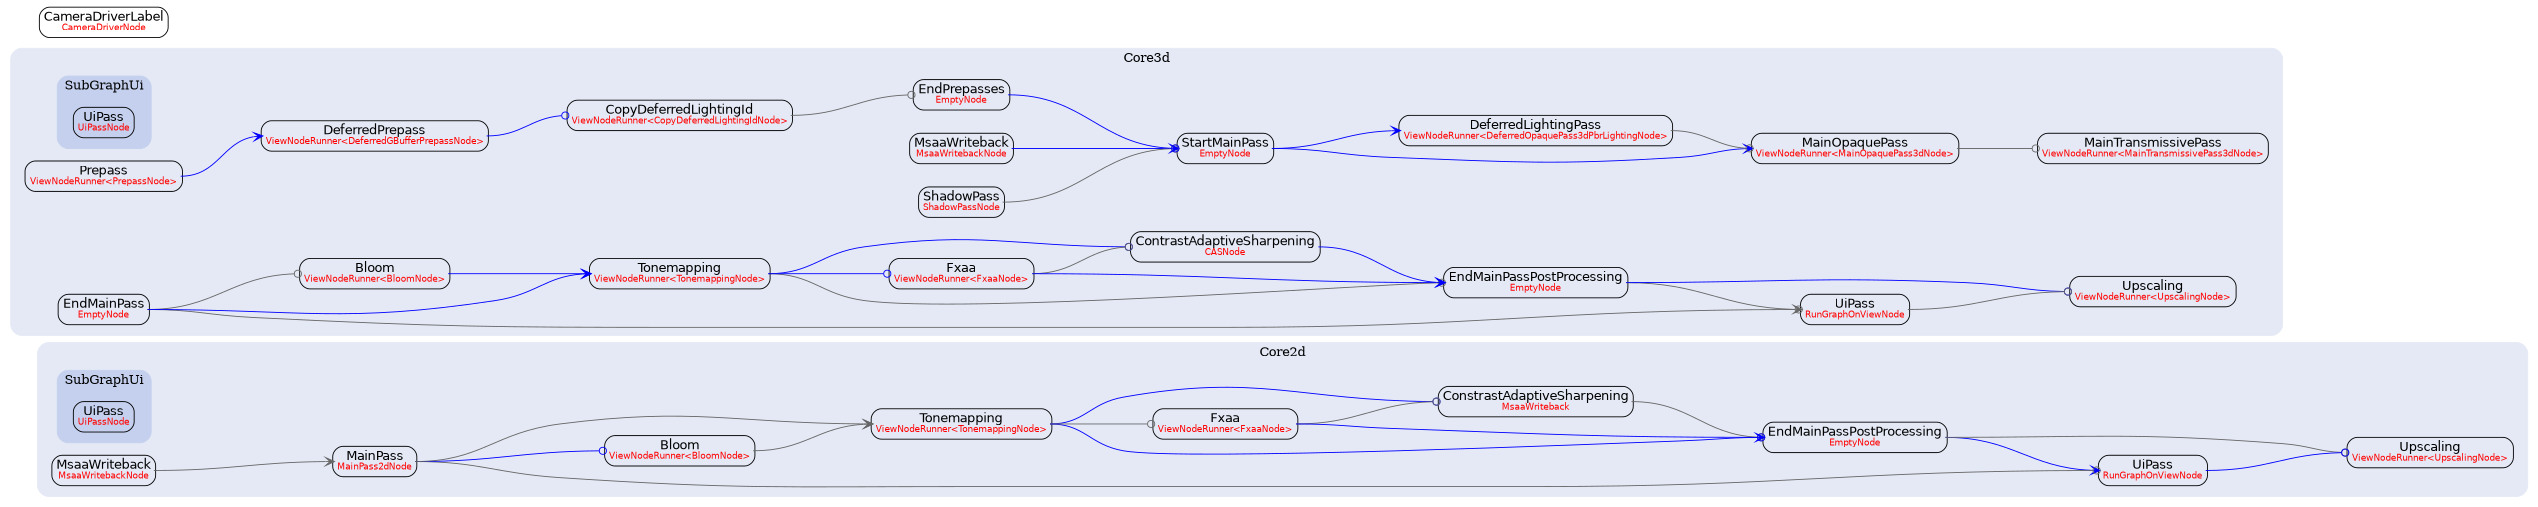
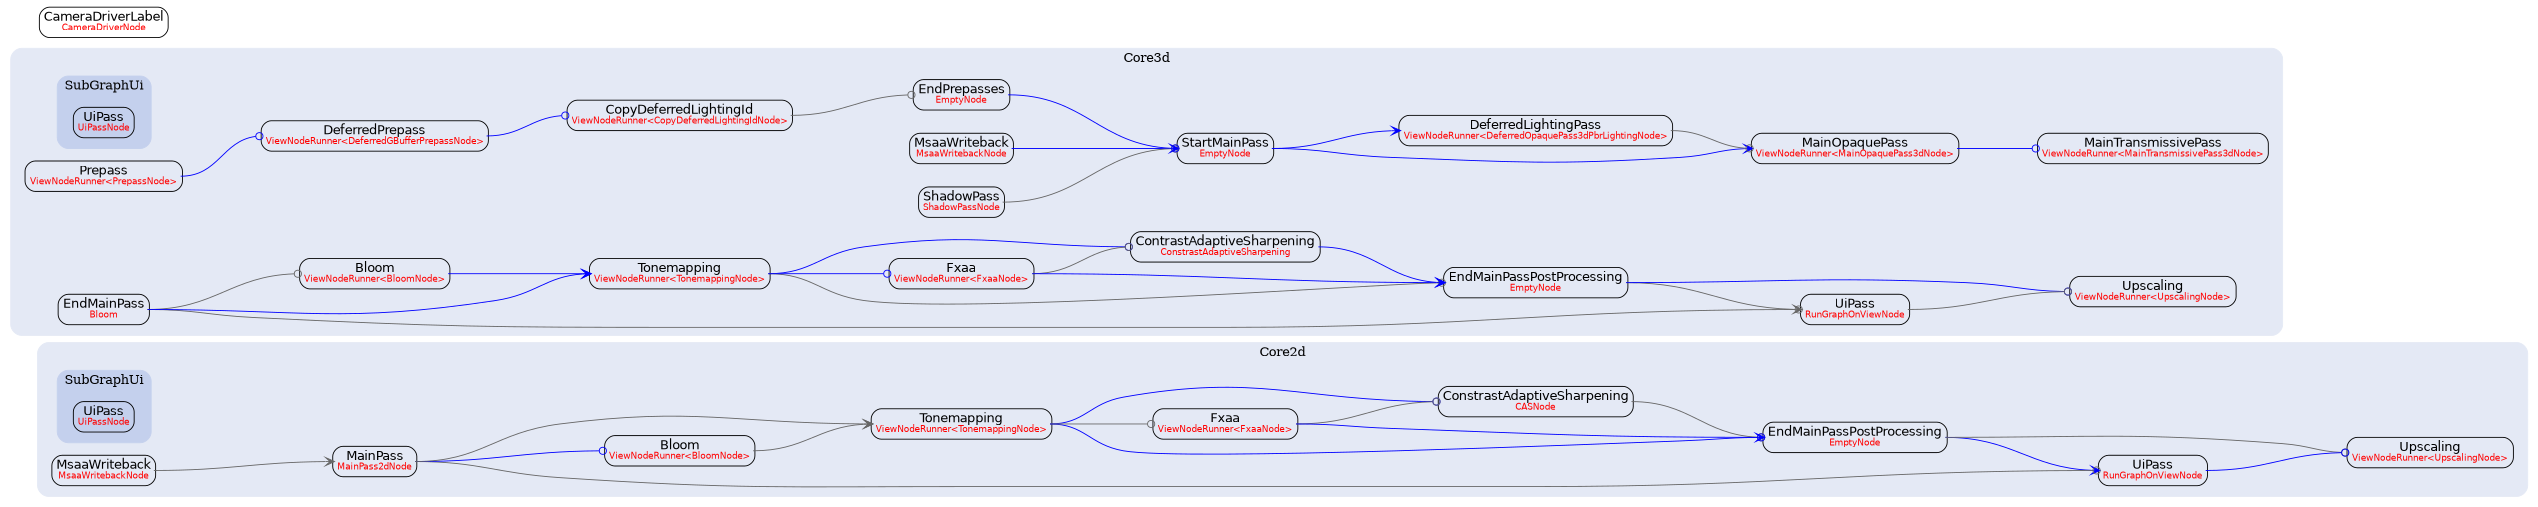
(1995, 148) -> (1995, 148)
(218, 159) -> (219, 159)
(1225, 252) -> (1225, 252)
(104, 315) -> (104, 315)
(1536, 407) -> (1536, 407)
